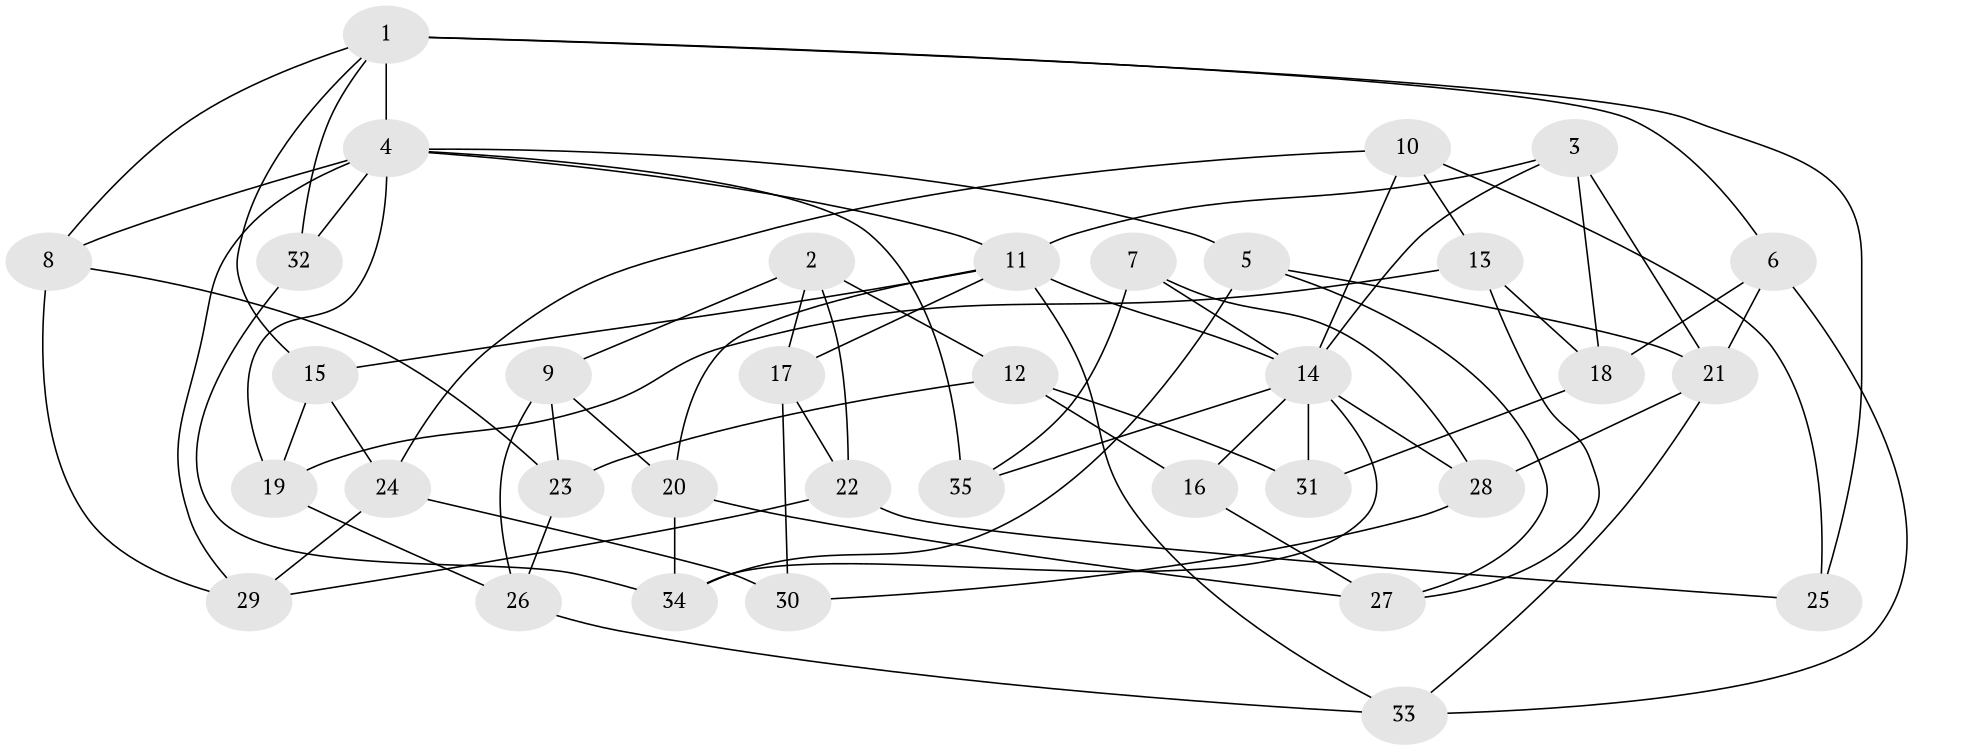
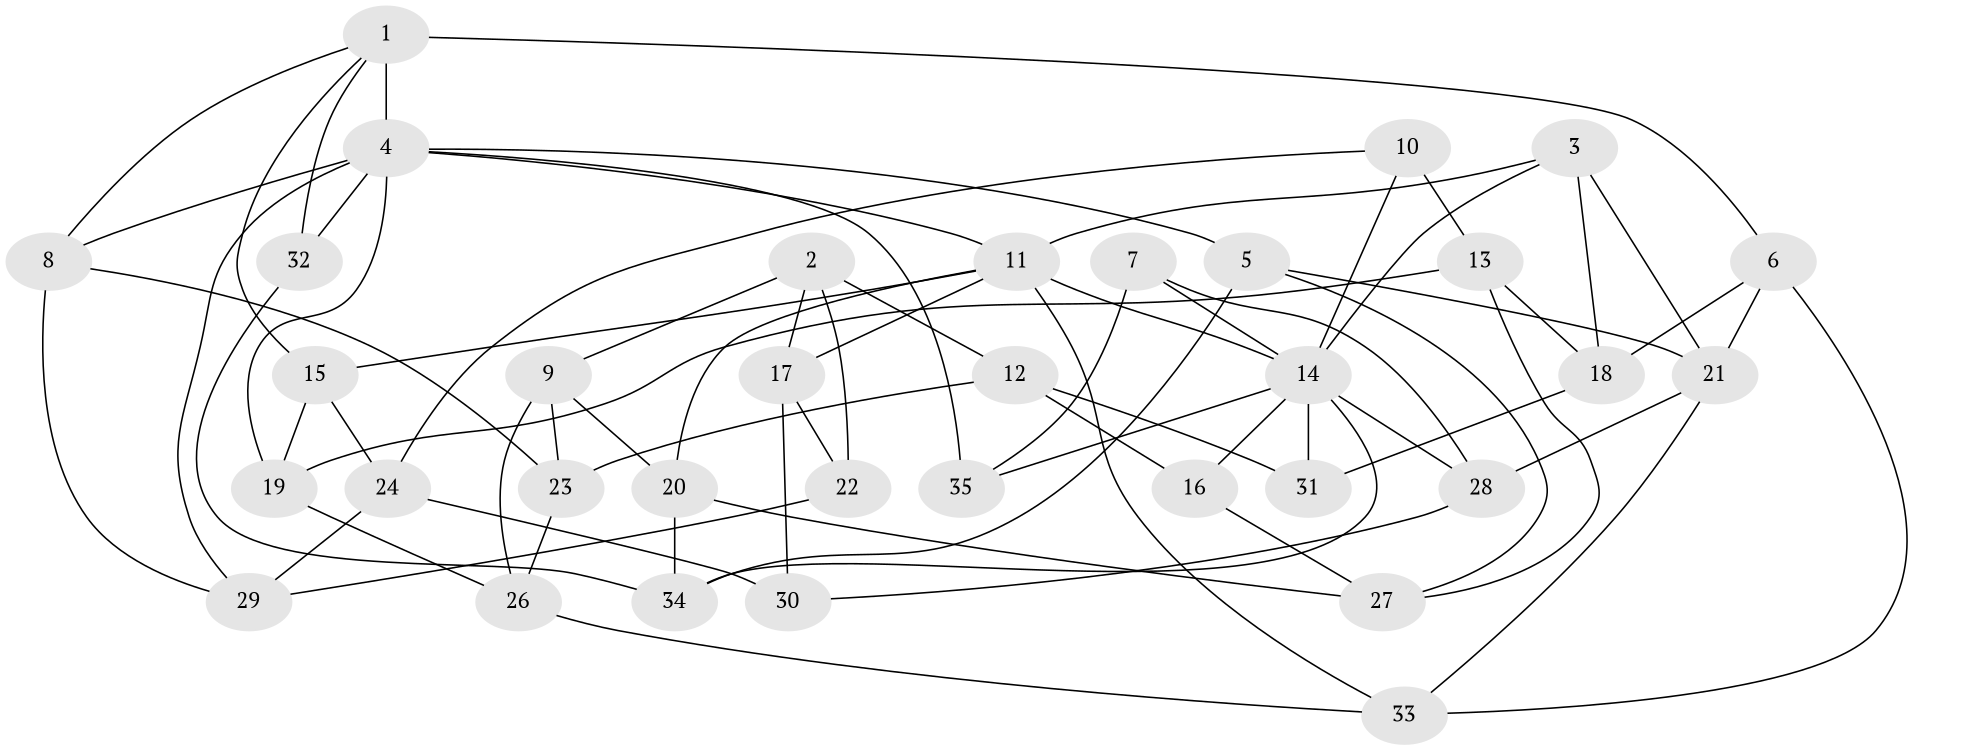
(1819, 602) -> none
